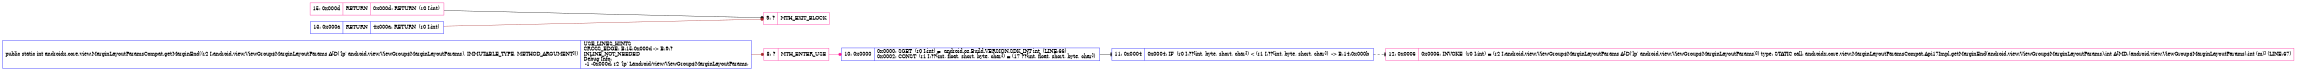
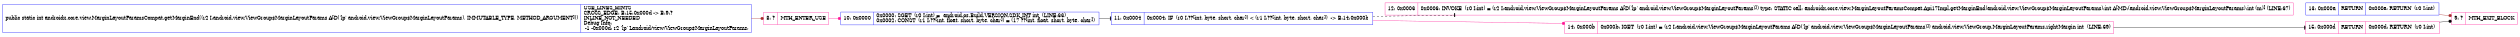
(407, 27) -> (2402, 9)
none -> (1839, 28)
